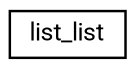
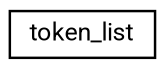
(68, 34) -> (82, 34)
